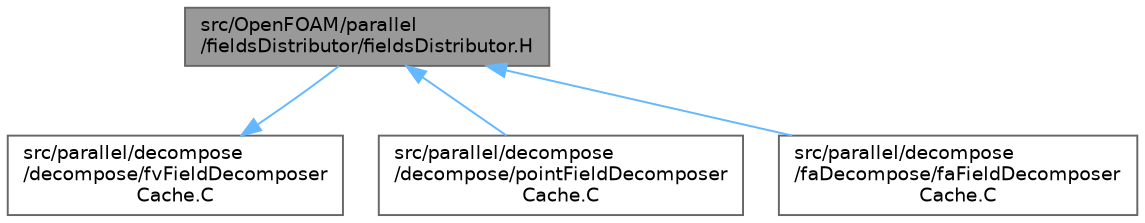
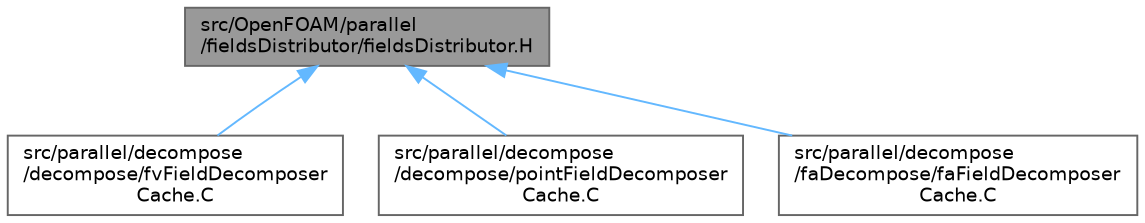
(299, 96) -> (259, 106)
